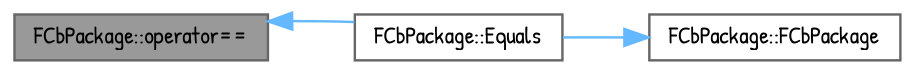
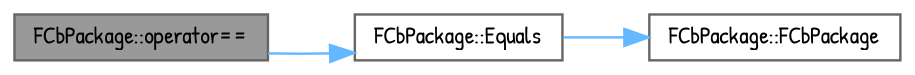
(323, 21) -> (299, 54)
